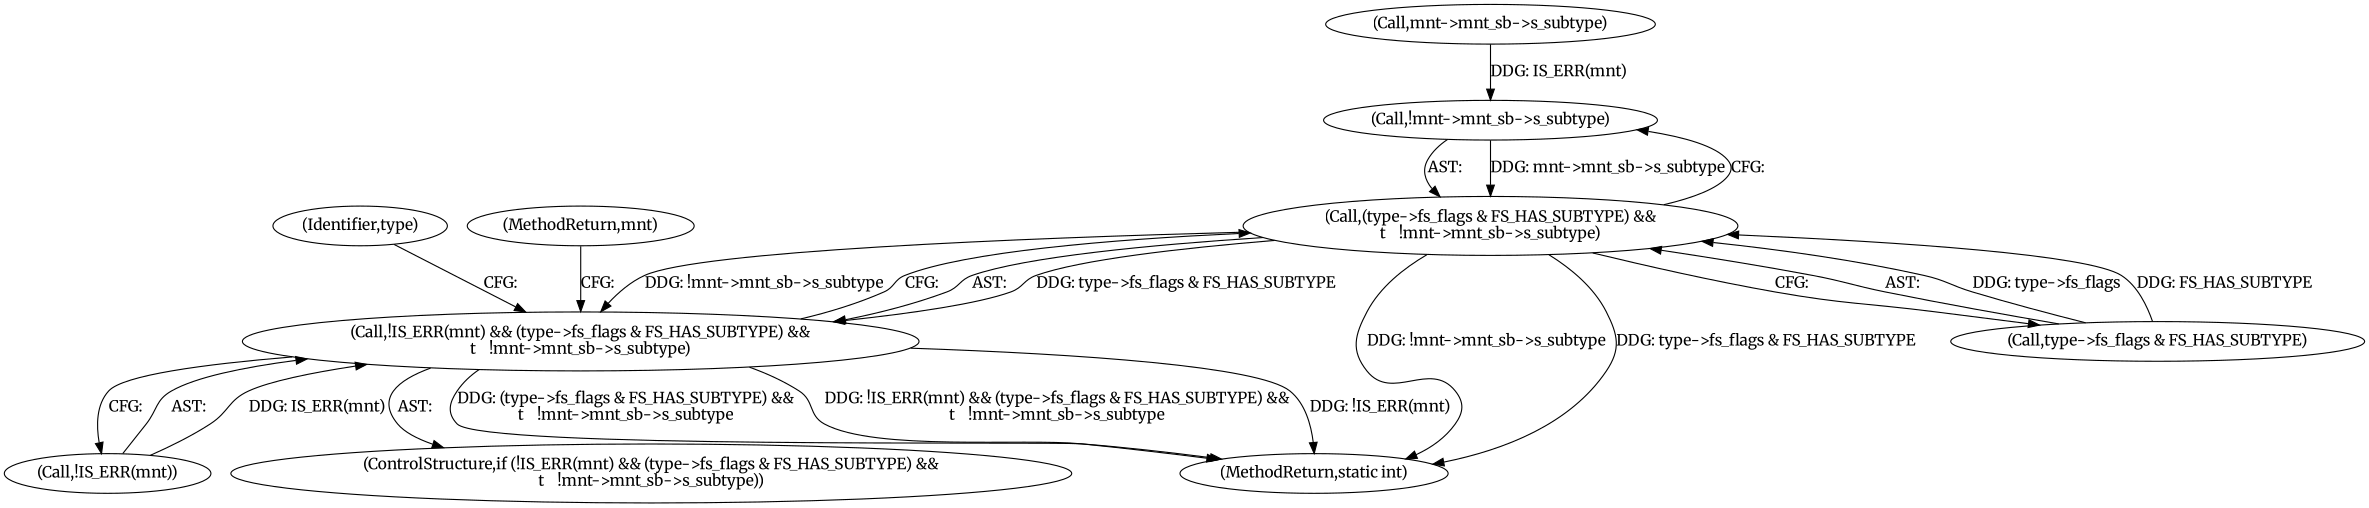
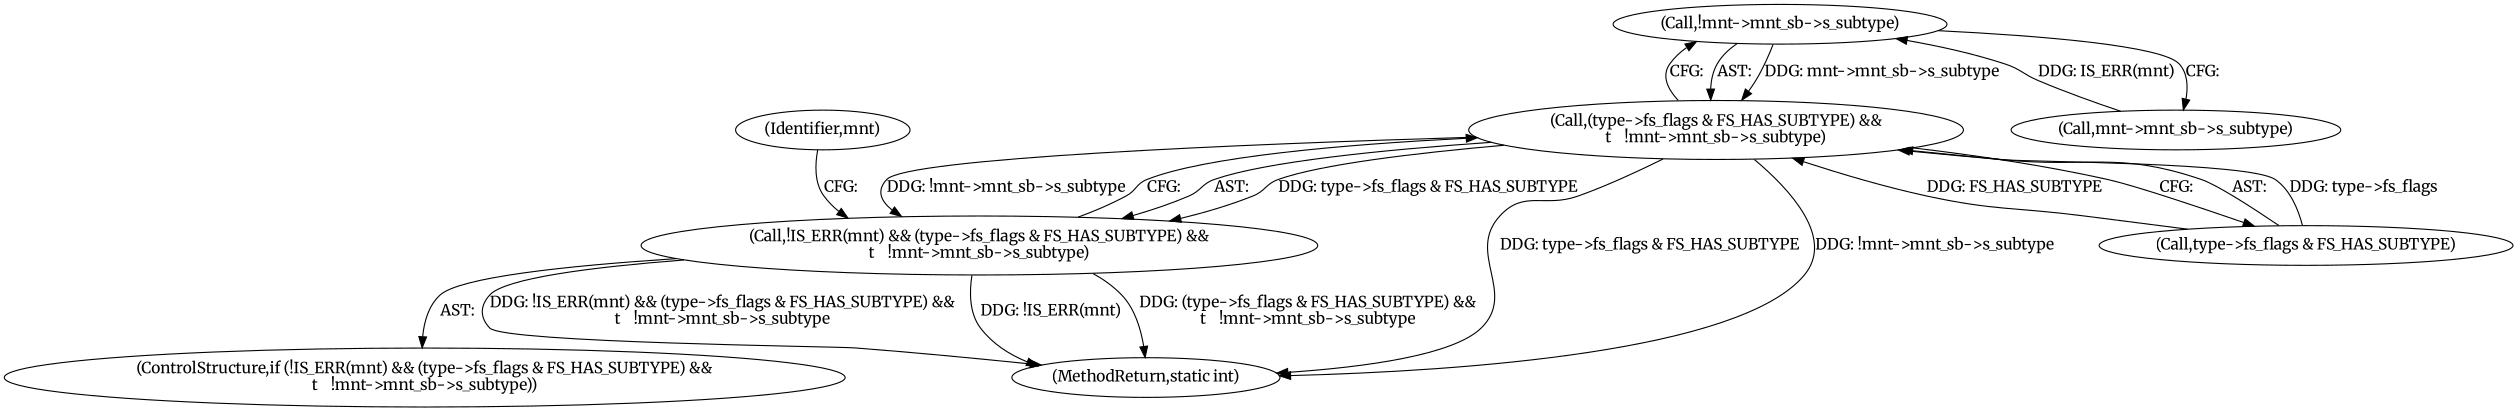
none -> (2079, 41)
(360, 226) -> none
(581, 226) -> (823, 130)
(108, 473) -> none
